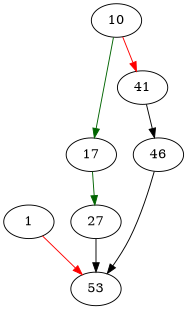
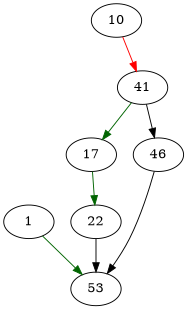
(105, 83) -> (120, 117)
(96, 222) -> (96, 222)
(59, 252) -> (59, 252)
